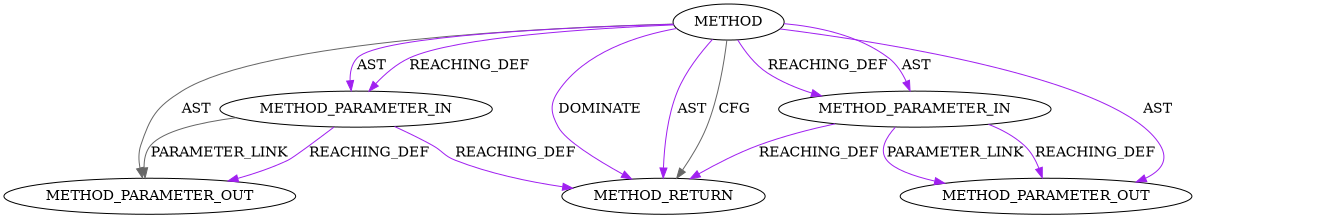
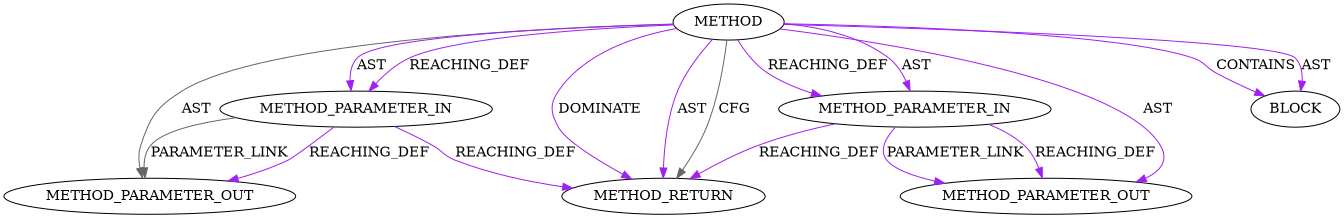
none -> (1295, 109)
